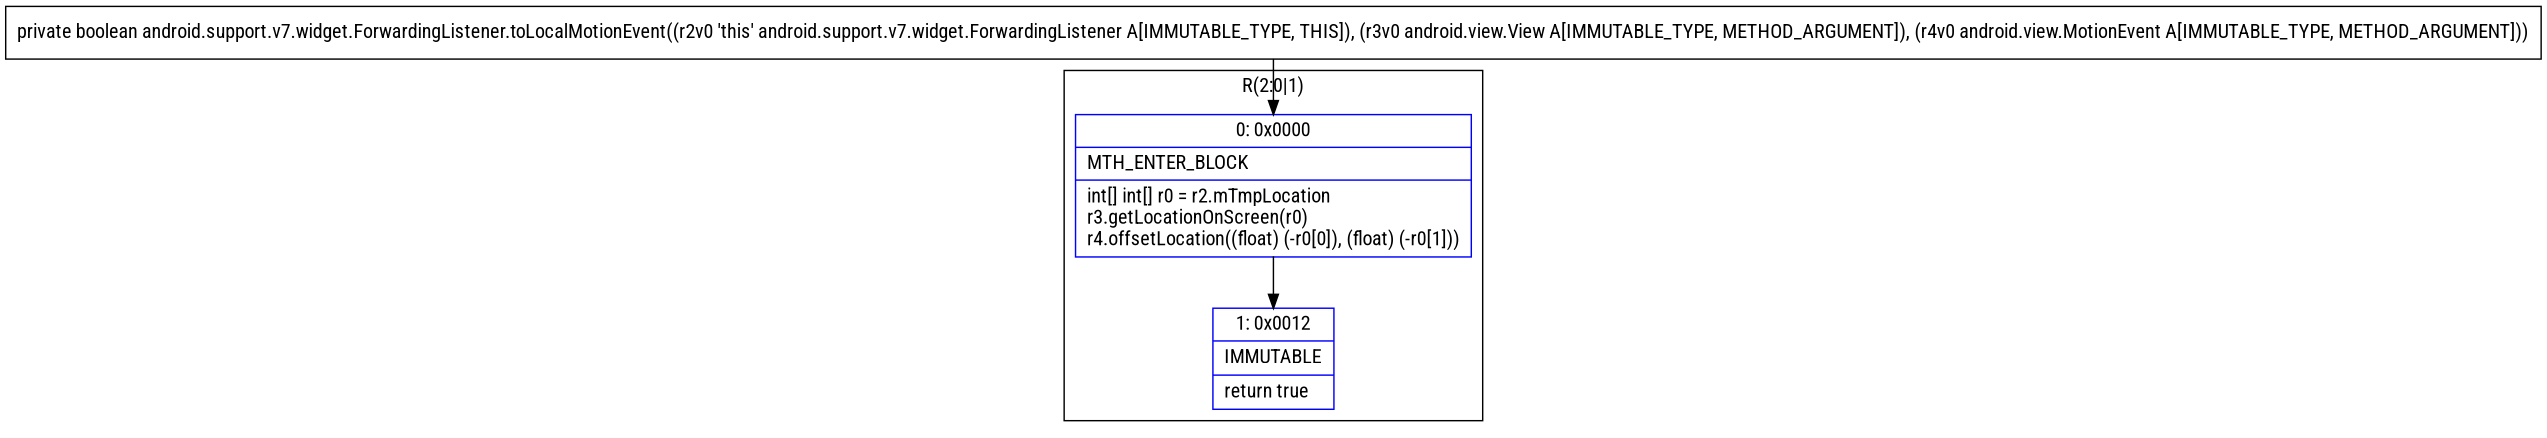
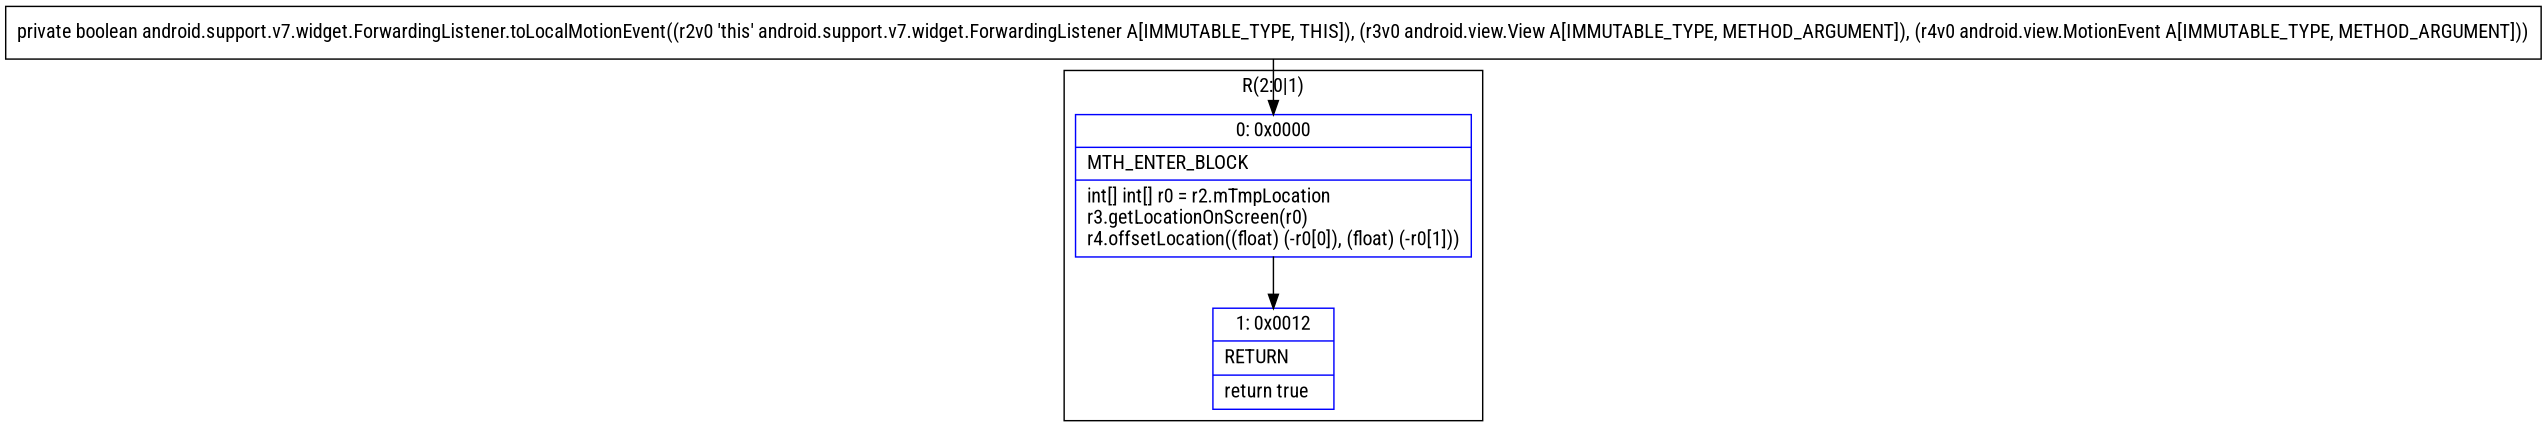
(1273, 357) -> (1257, 357)
